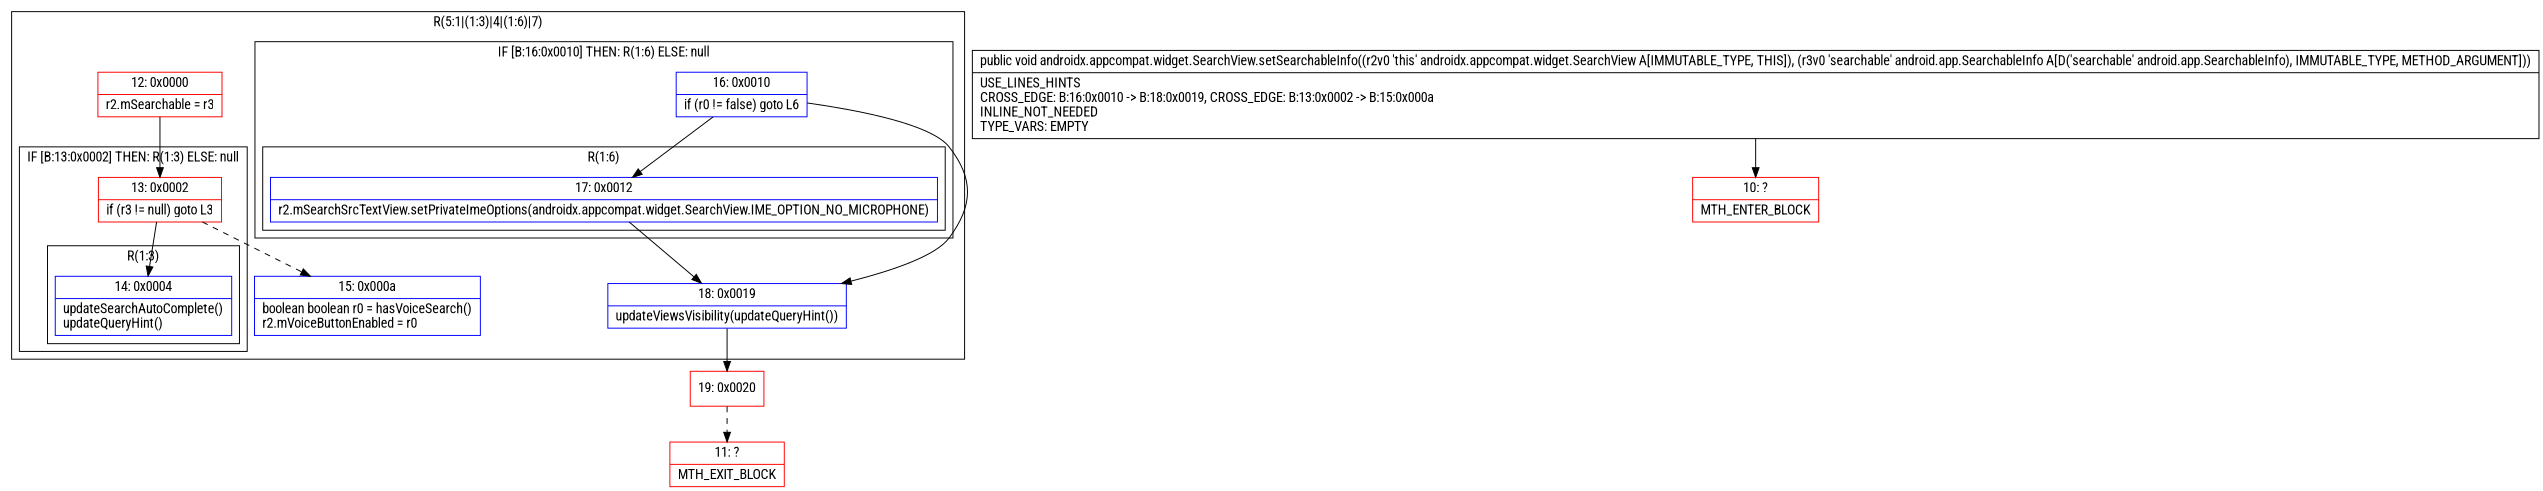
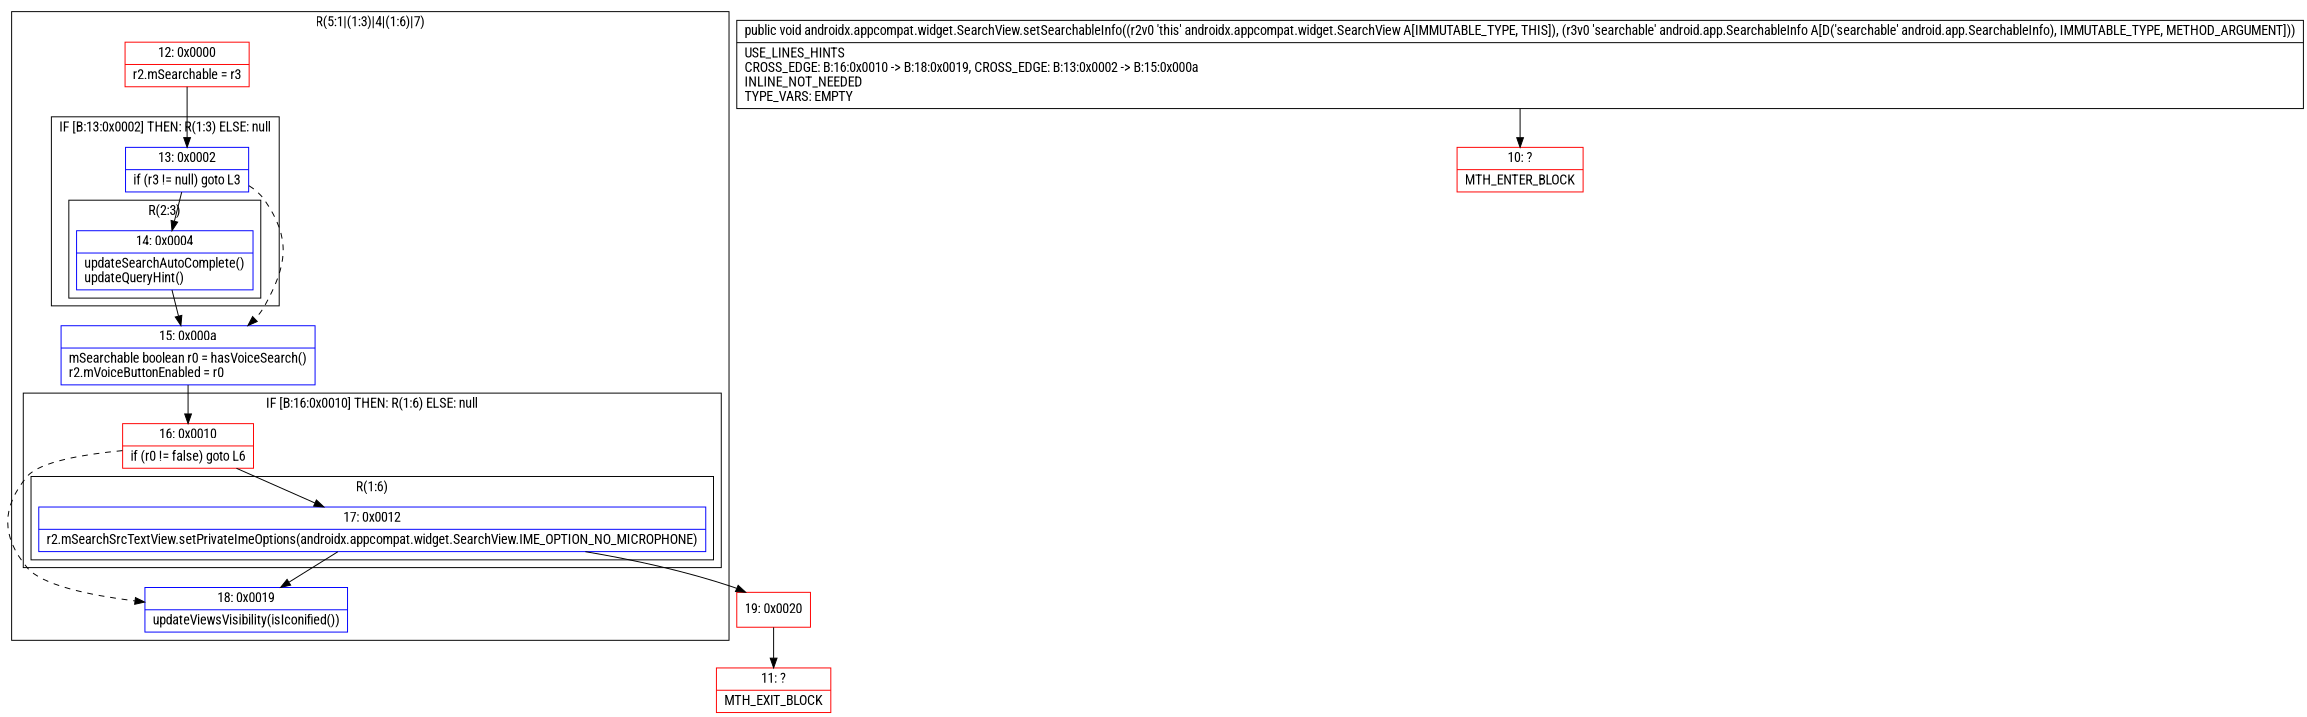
(742, 95) -> (188, 446)
(937, 137) -> (36, 575)
(160, 200) -> (187, 170)
(143, 257) -> (165, 211)
none -> (175, 303)
(367, 309) -> (188, 359)
(727, 317) -> (246, 620)
(727, 345) -> (688, 574)
none -> (188, 399)
(727, 419) -> (774, 643)
